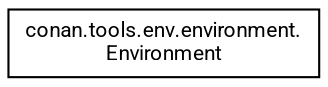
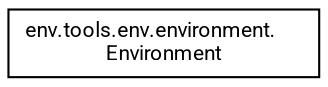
(164, 43) -> (164, 43)
